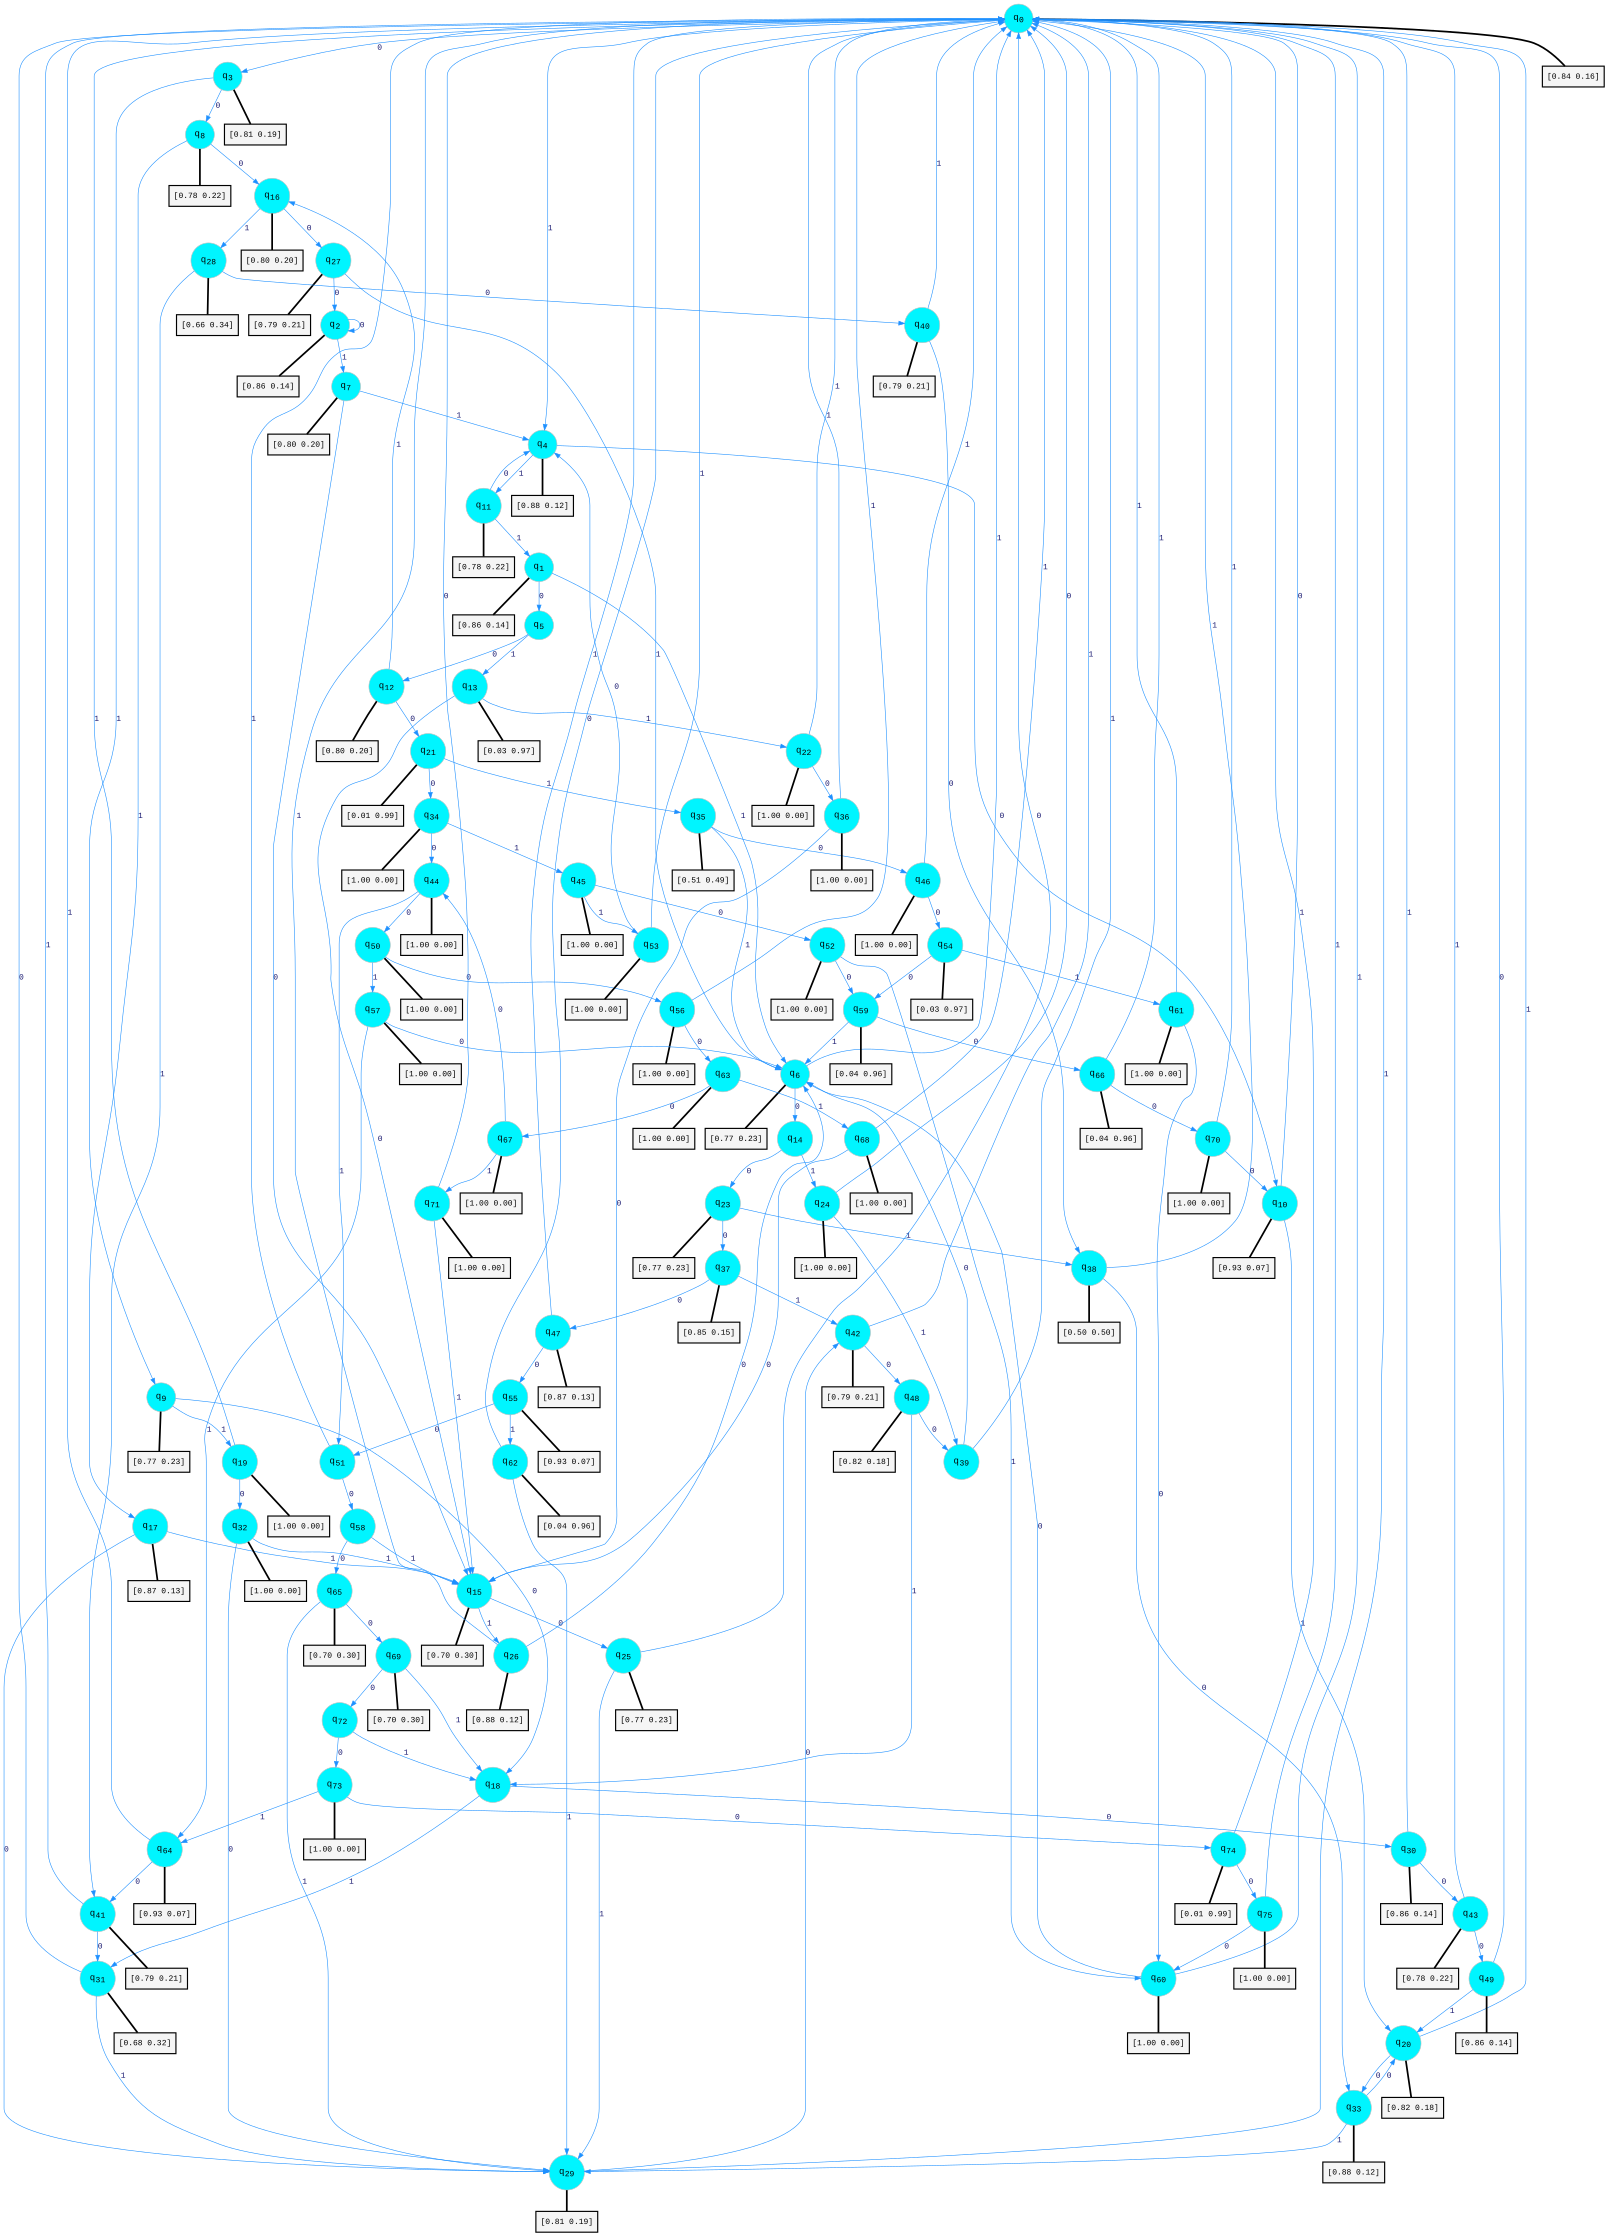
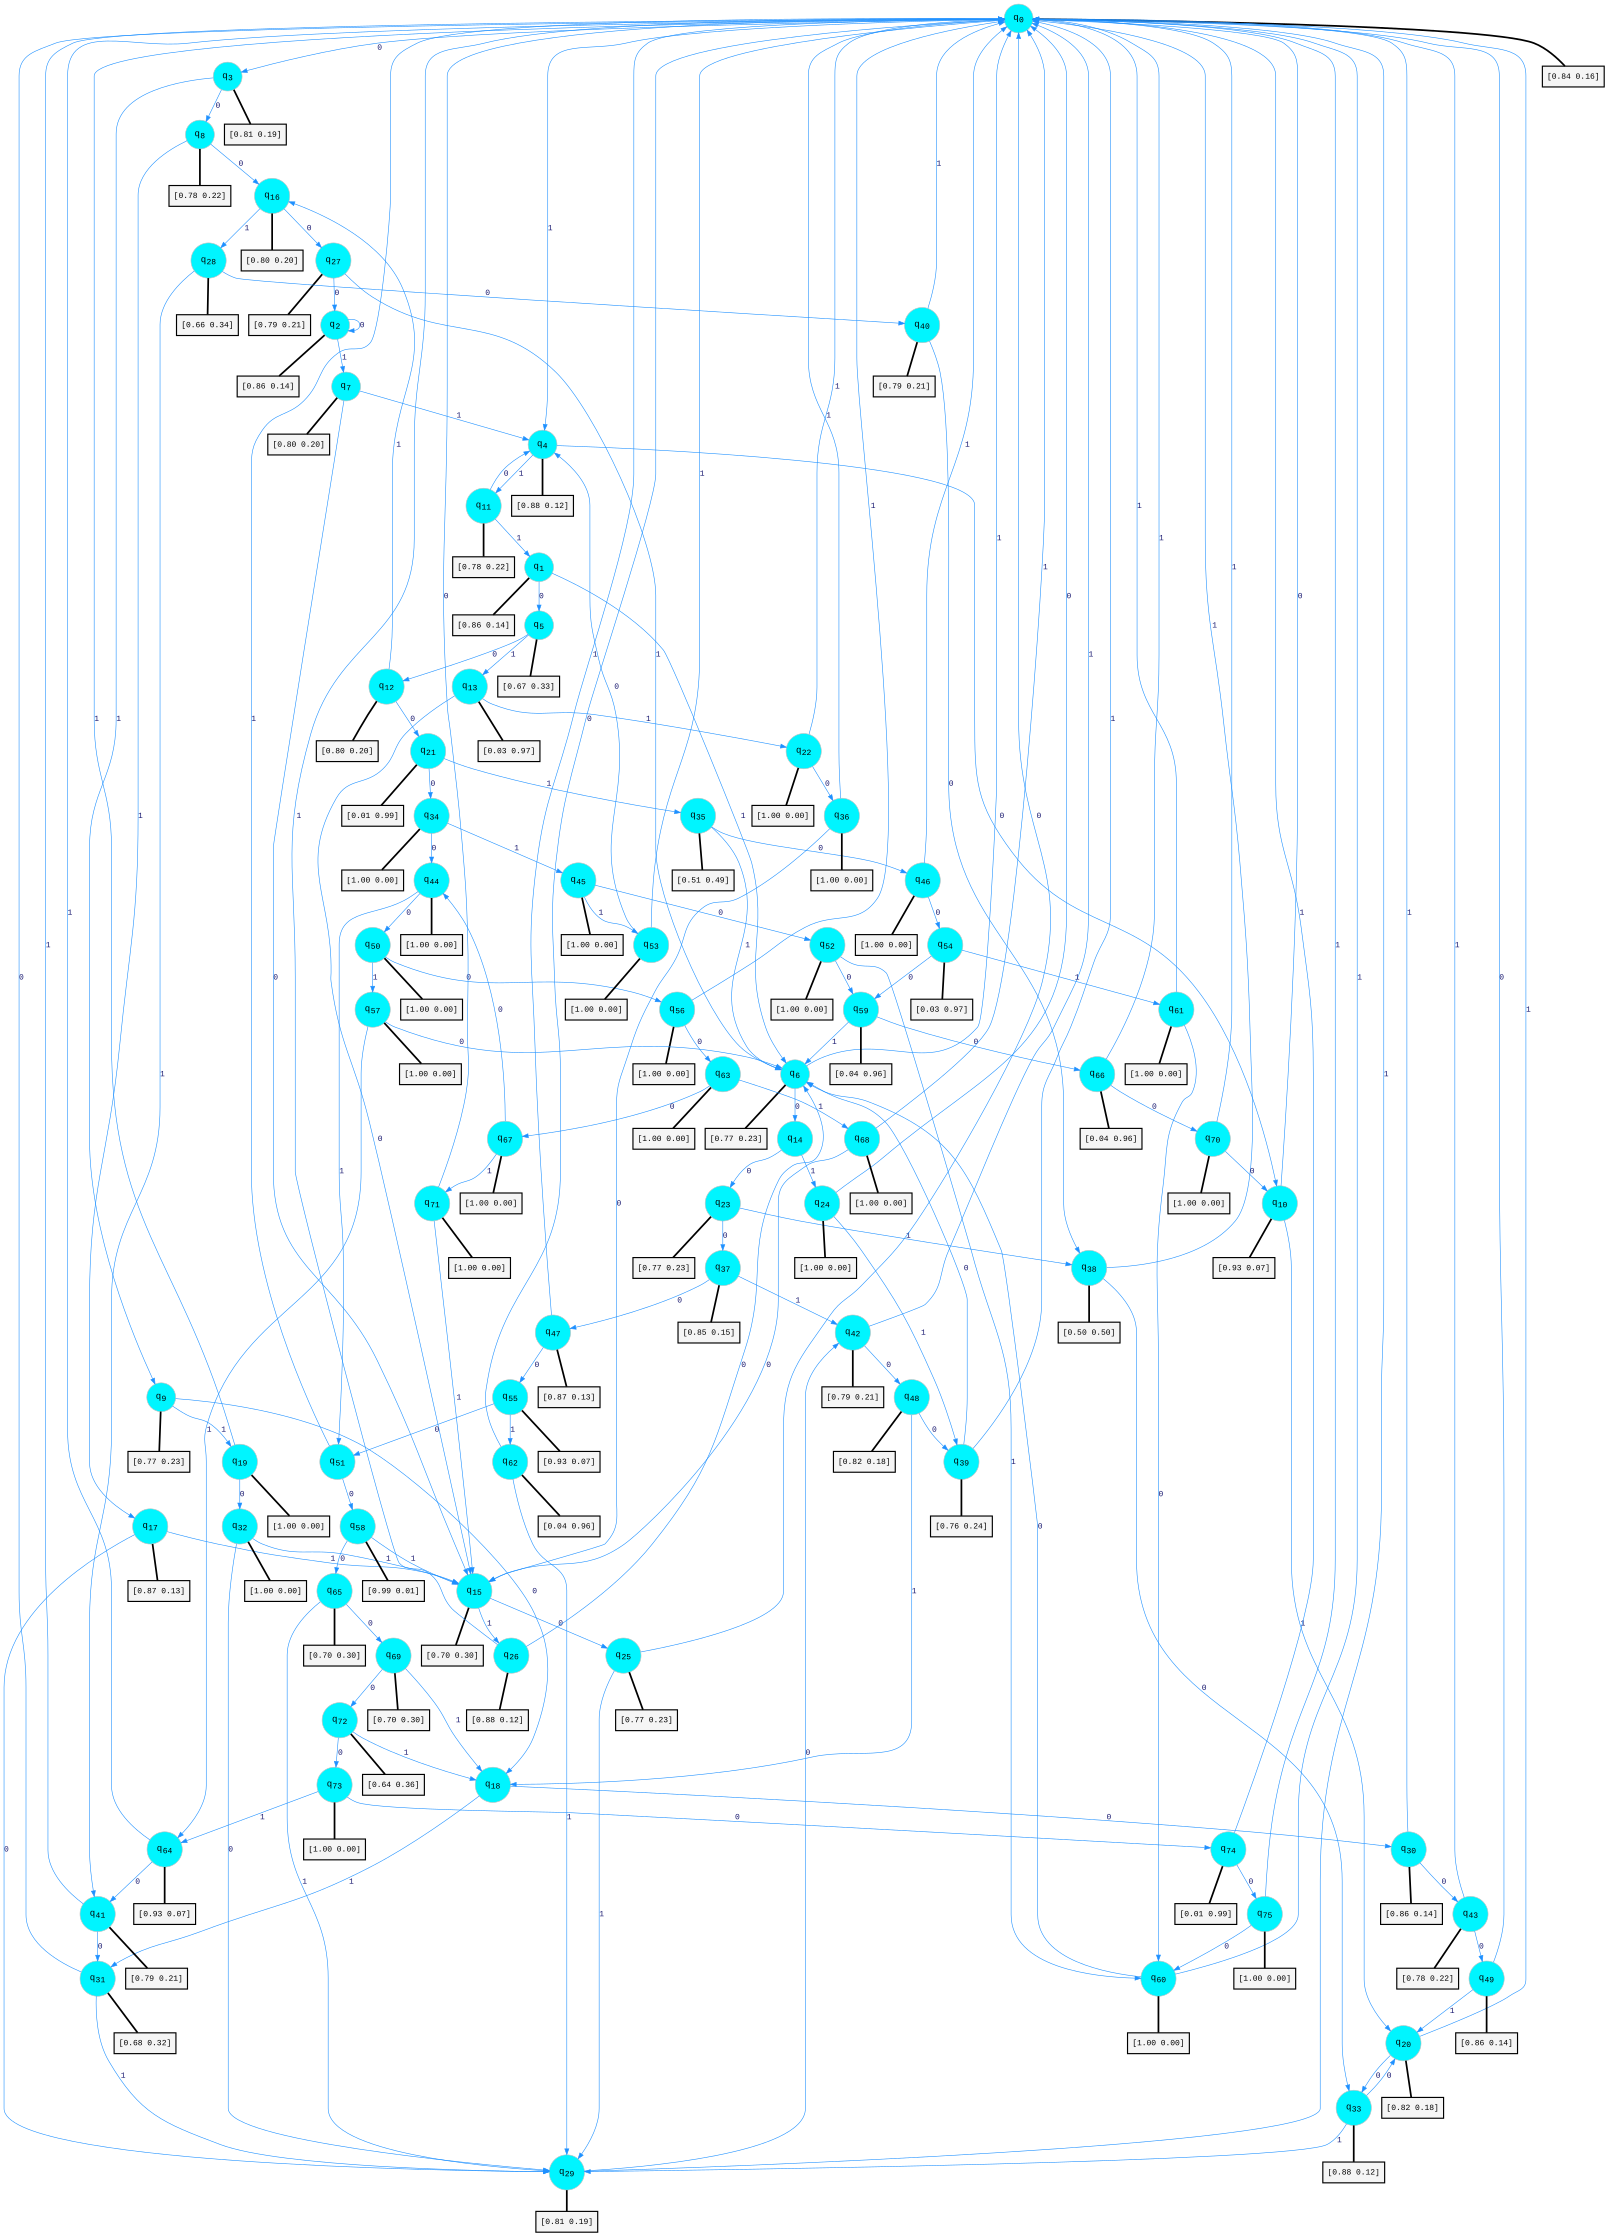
none -> (529, 687)
none -> (961, 1526)
none -> (393, 1591)
none -> (393, 1785)
